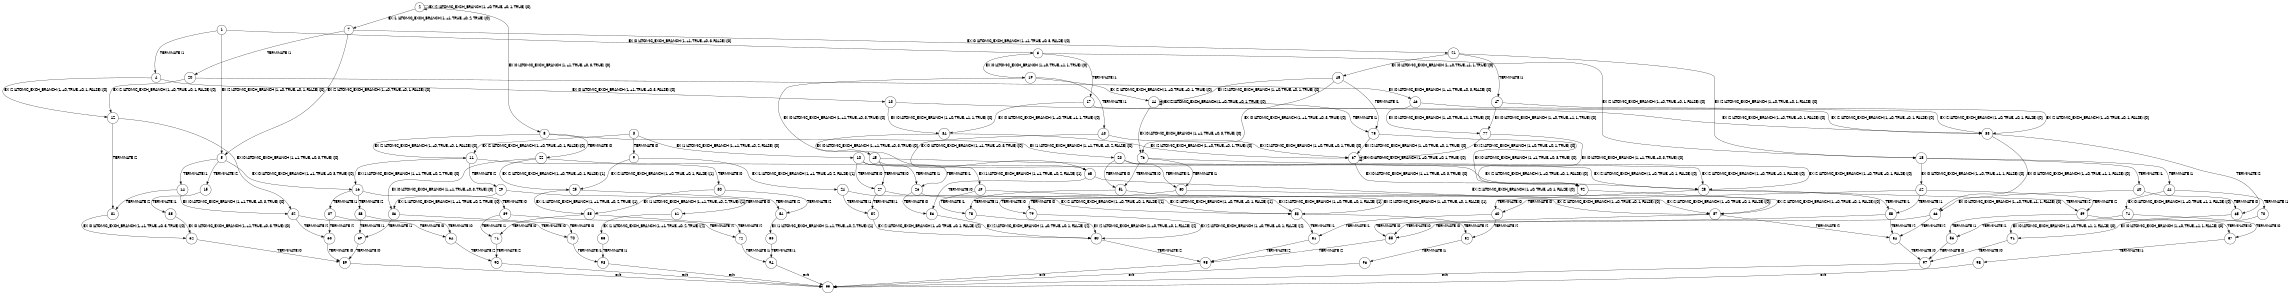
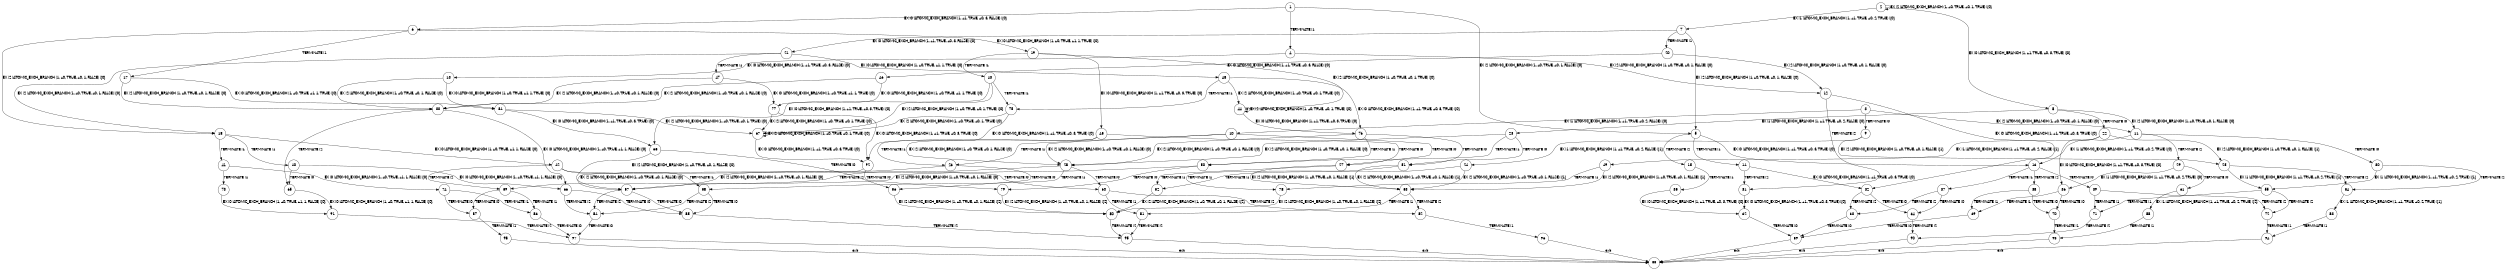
(1268, 104) -> (1000, 92)
(524, 226) -> (2139, 202)
(1990, 251) -> (539, 226)
